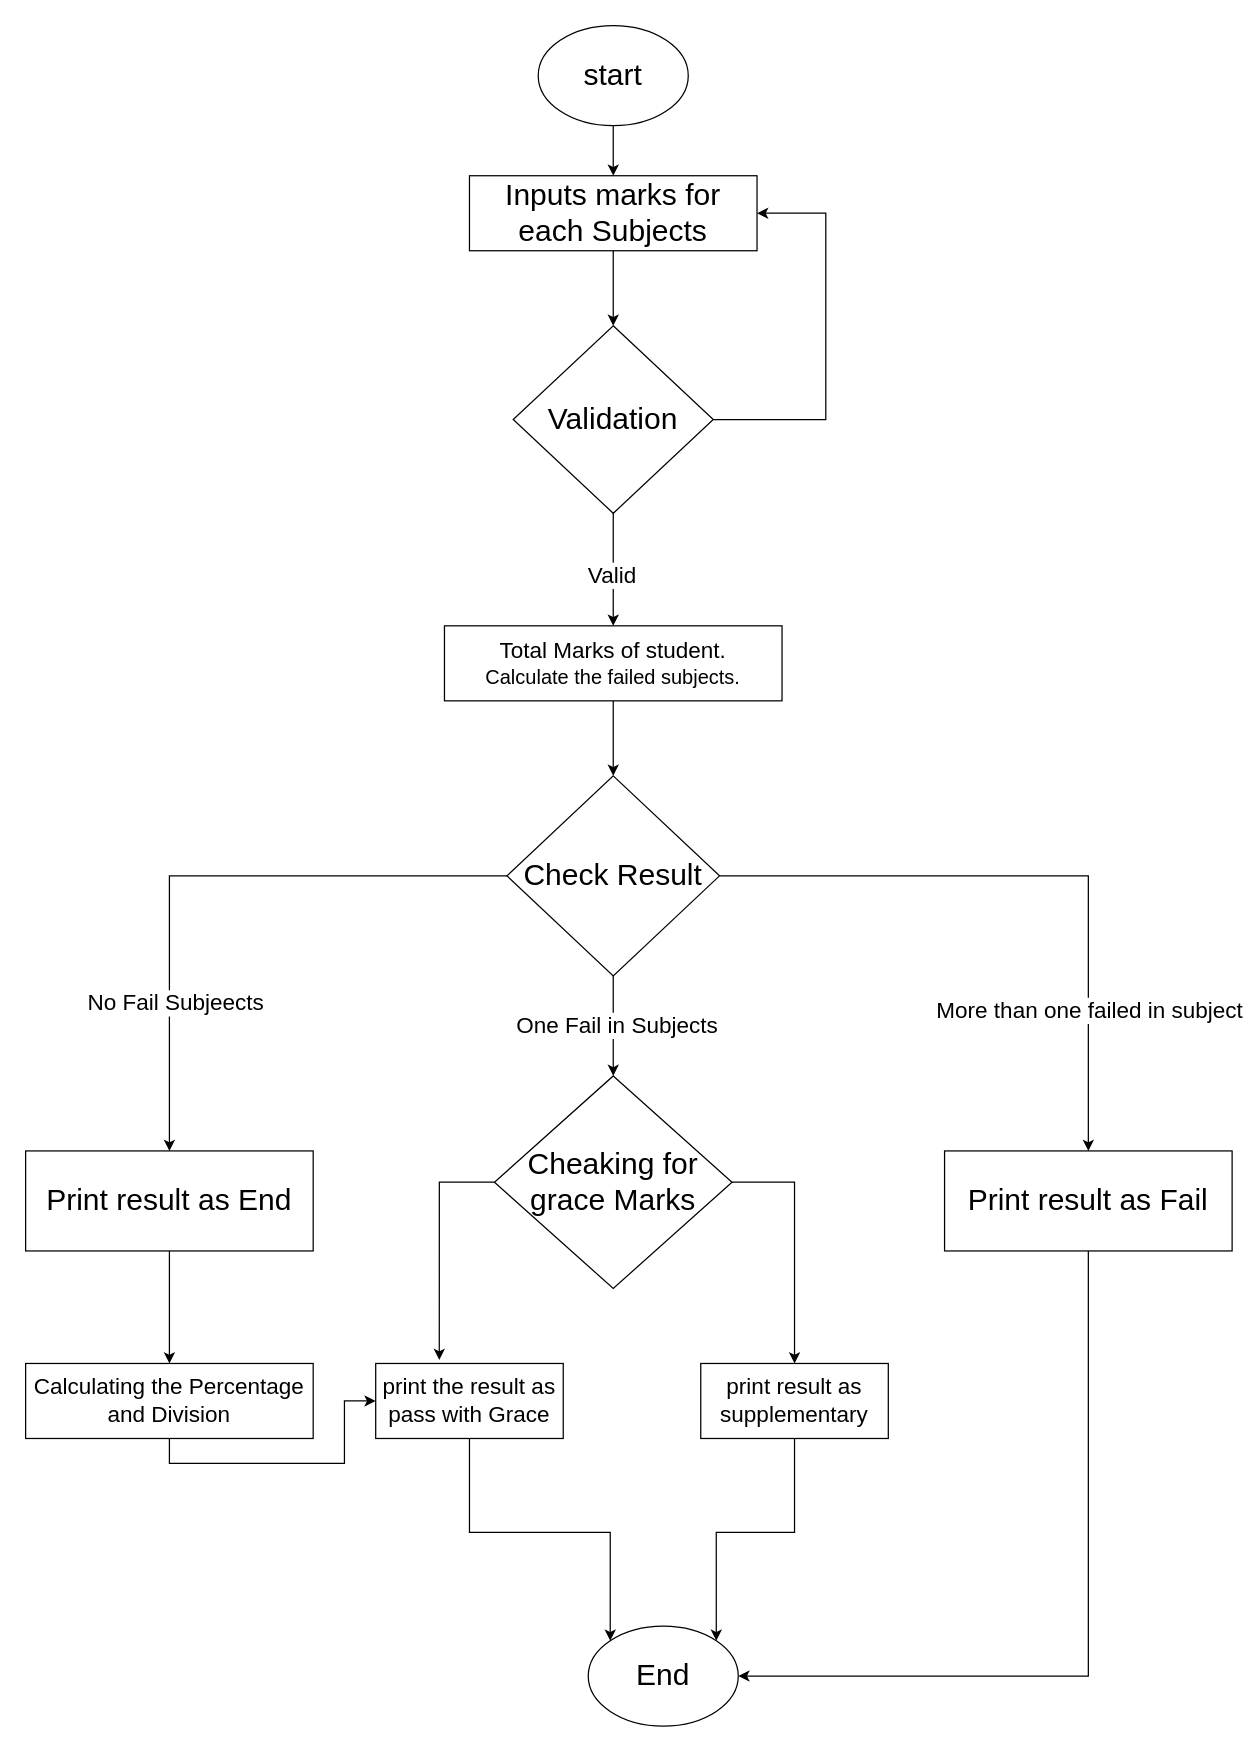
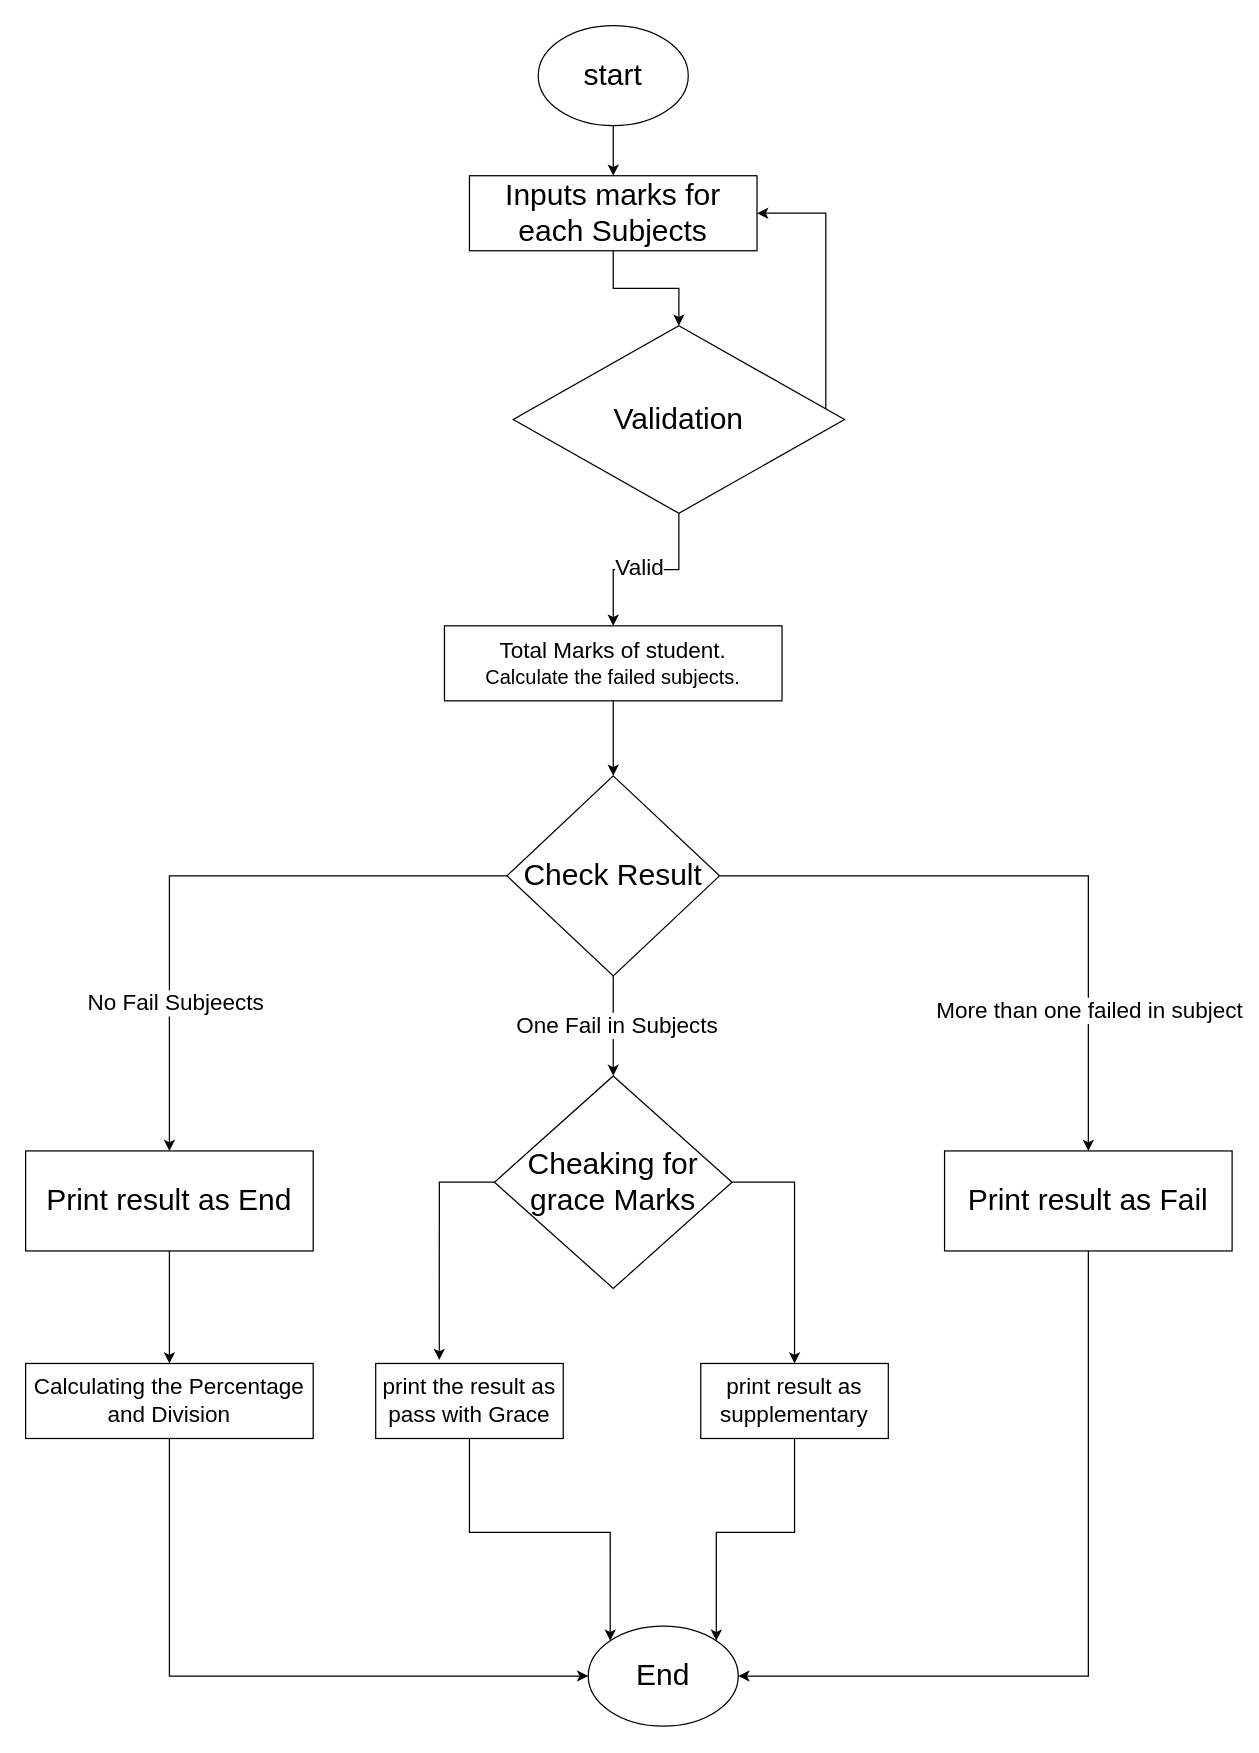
(613, 419) -> (679, 419)
(298, 1463) -> (268, 1676)
